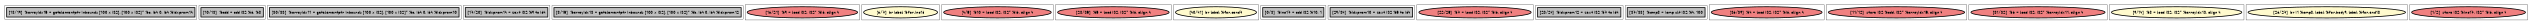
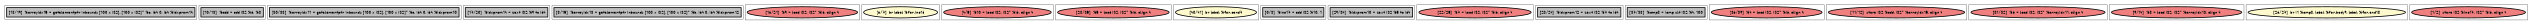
(2177, 12) -> (2177, 12)
